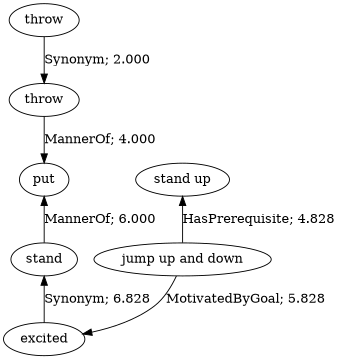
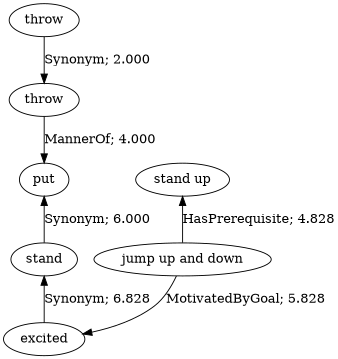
(100, 220) -> (97, 220)
